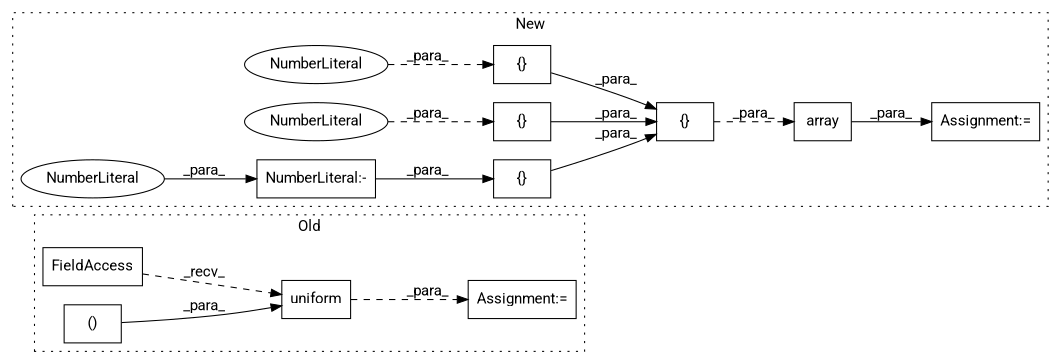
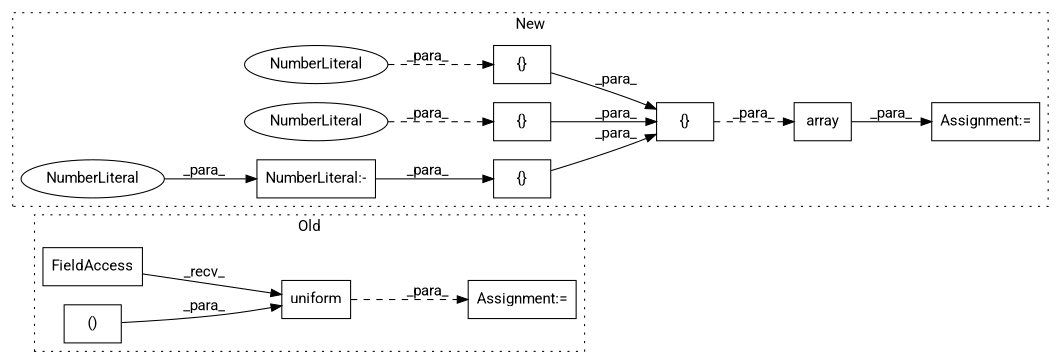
(207, 283) -> (207, 283)
